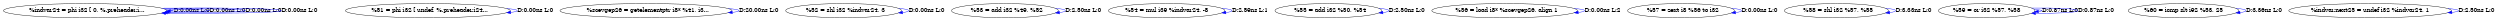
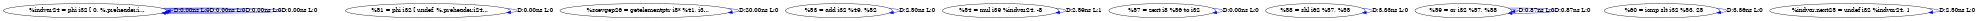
(844, 11) -> none
(1328, 11) -> none
(1505, 11) -> none
(1836, 11) -> (1315, 11)
(2184, 11) -> (1662, 11)
